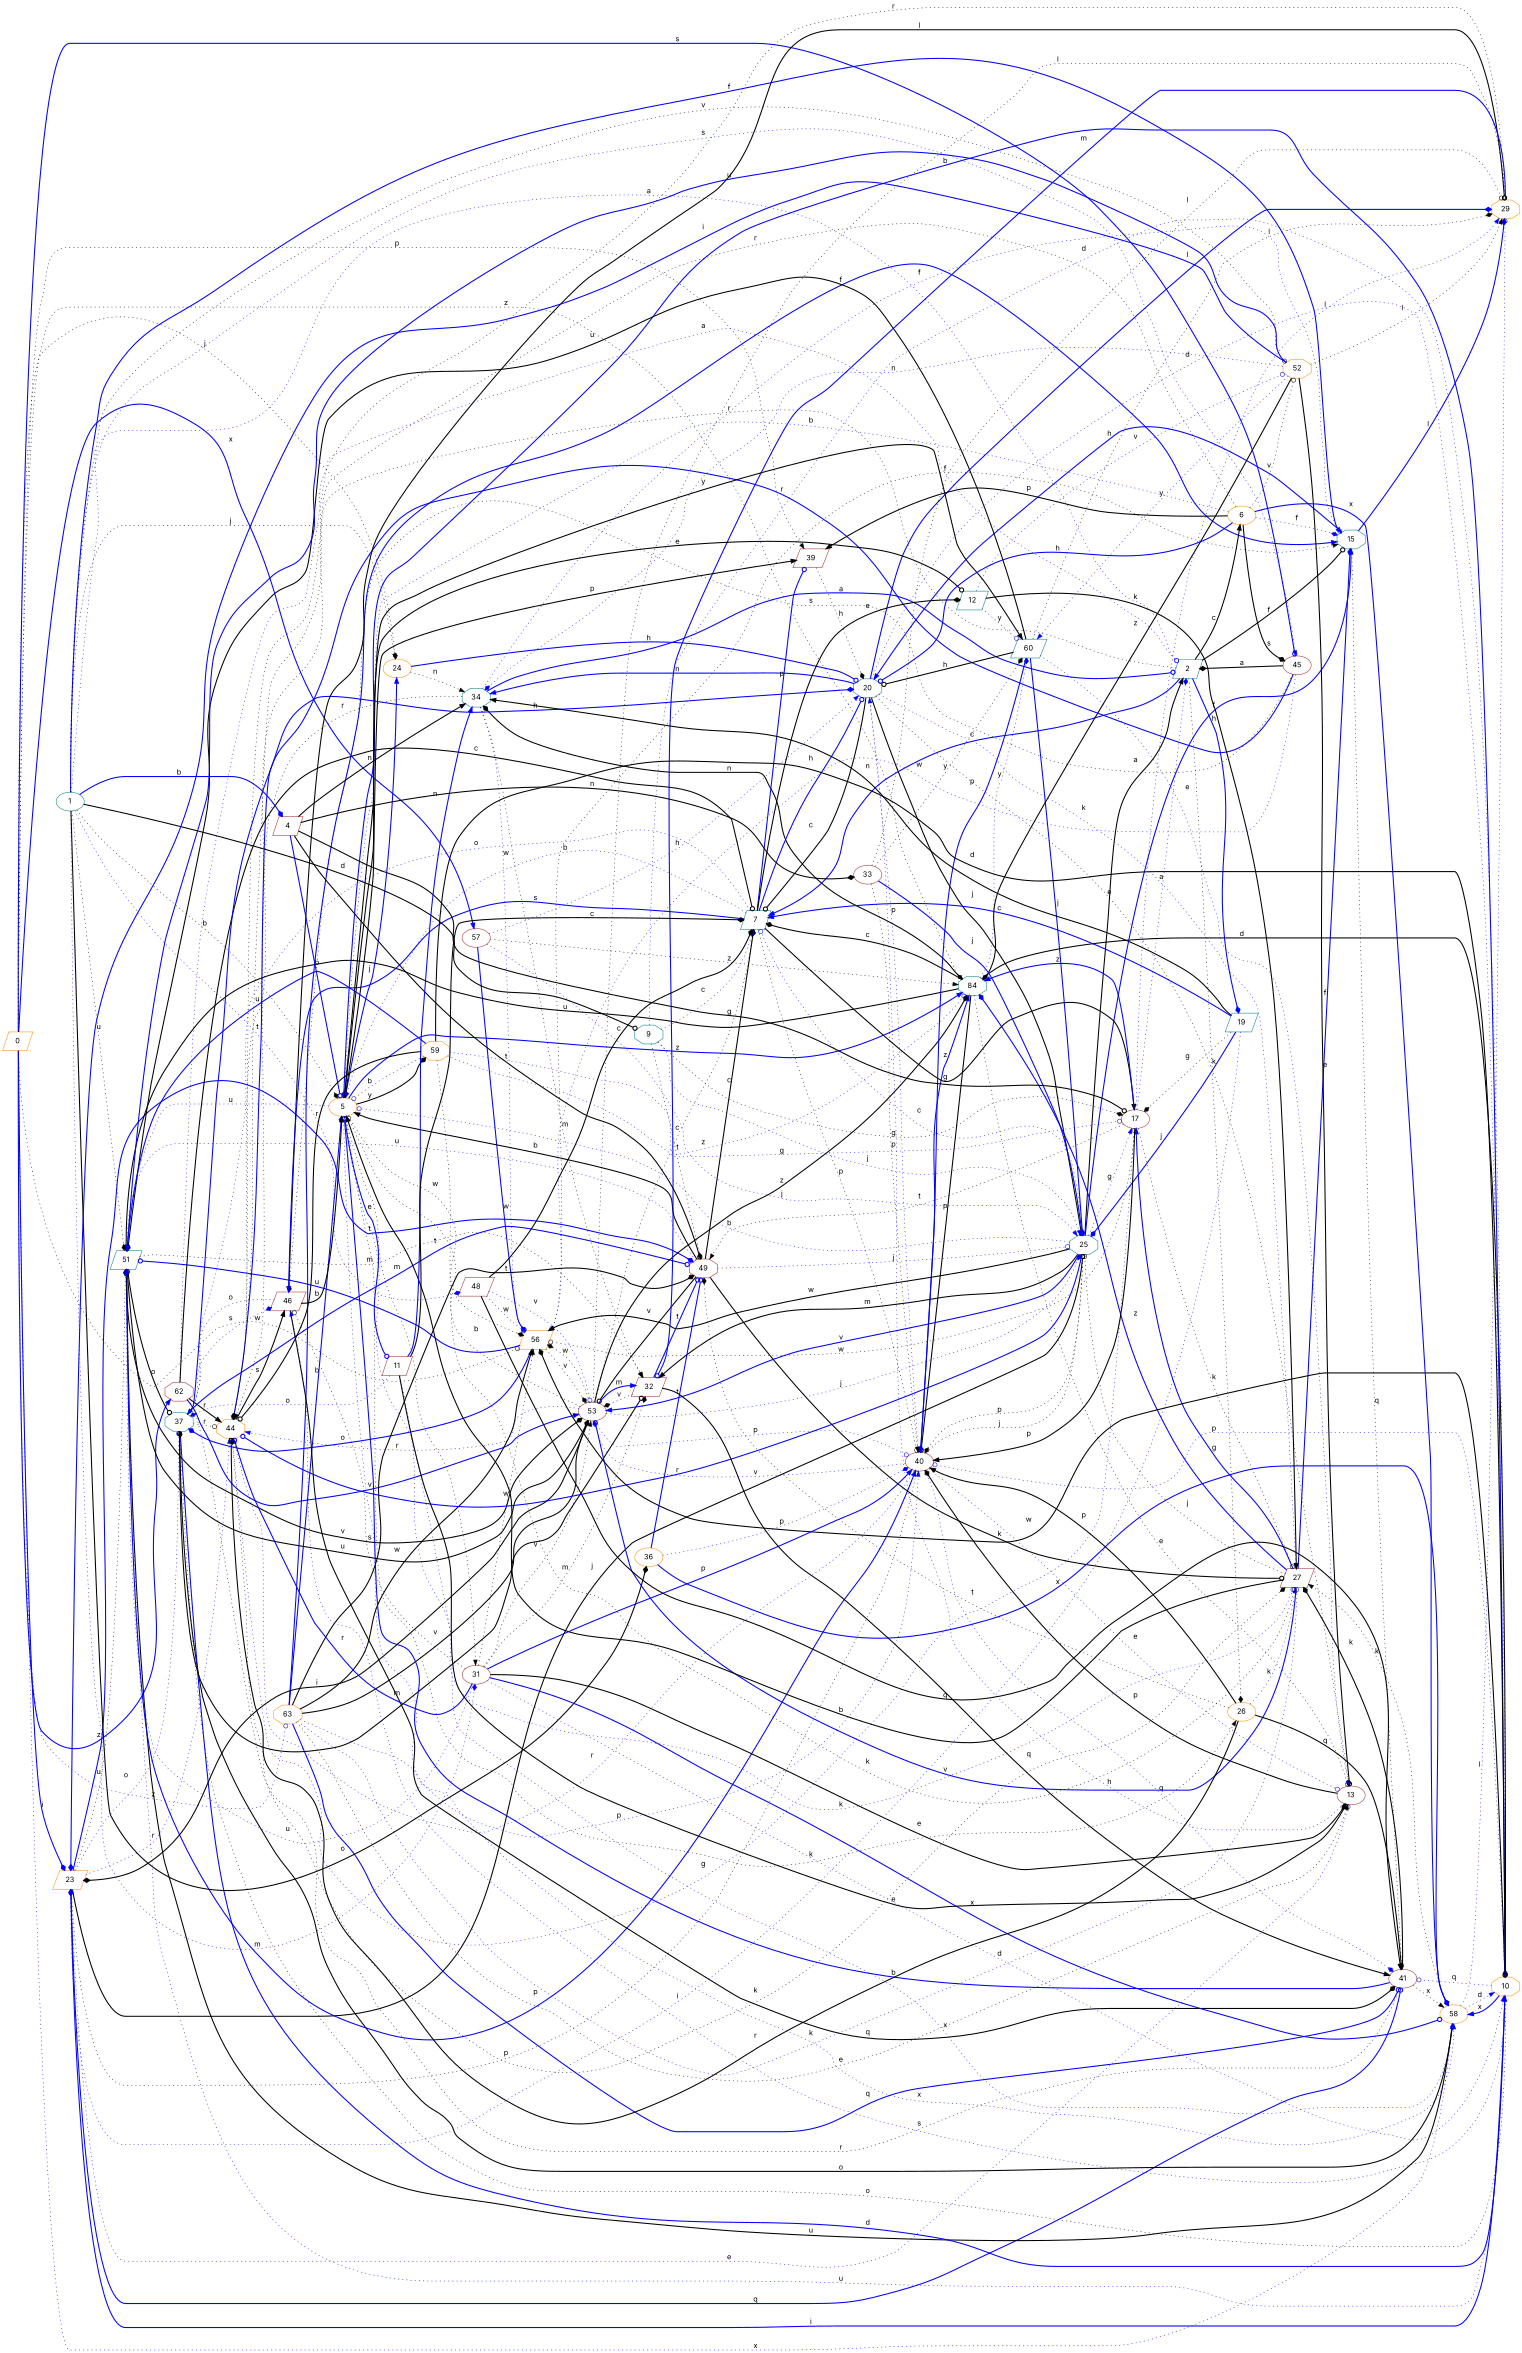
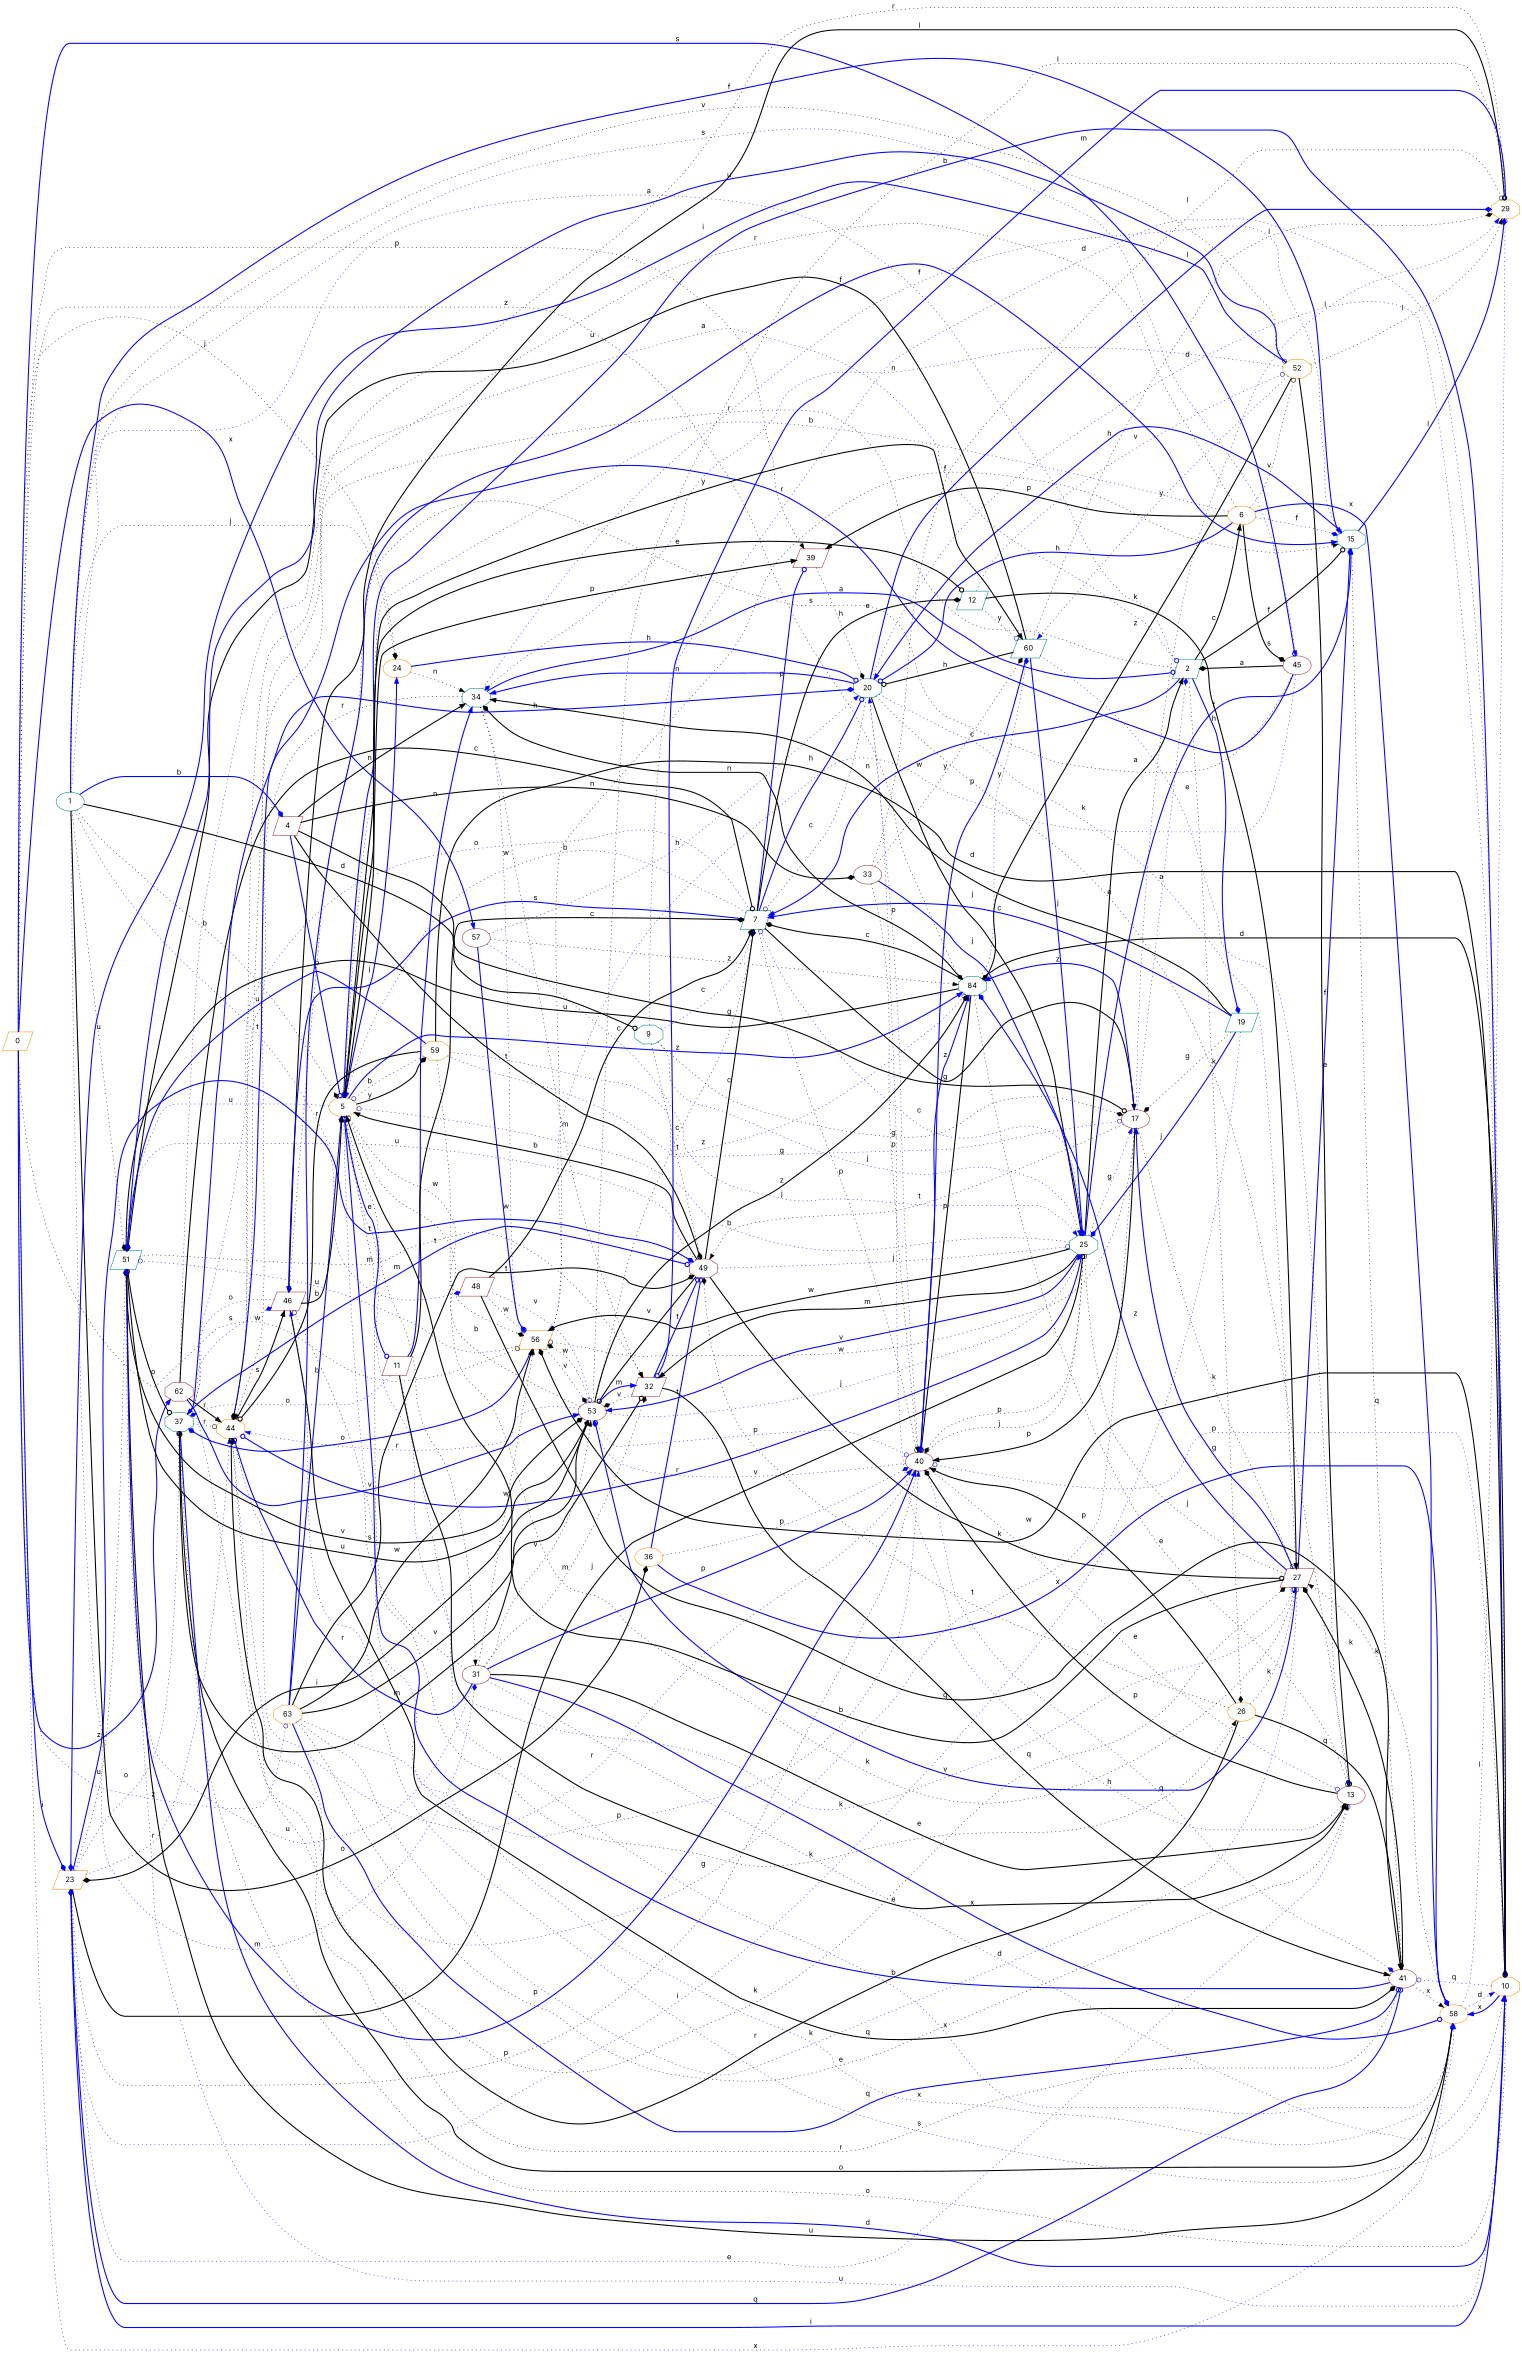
(836, 812) -> (836, 812)
(337, 1293) -> (337, 1293)
